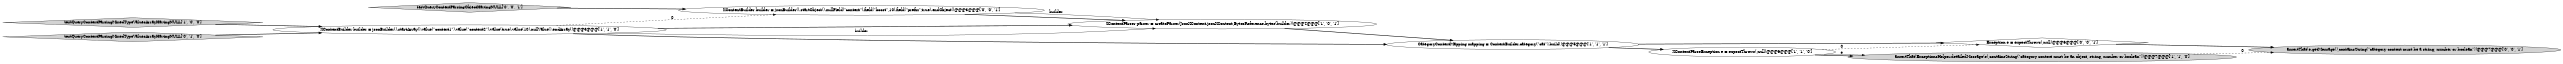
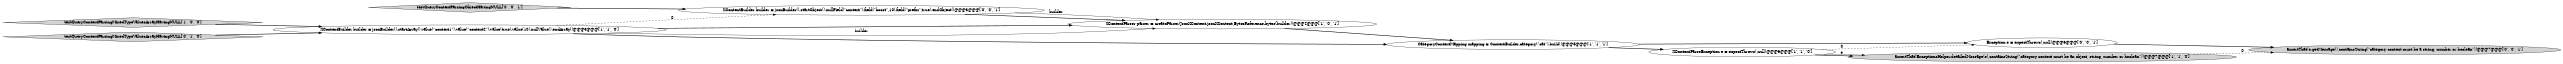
(2042, 43) -> (2042, 43)
